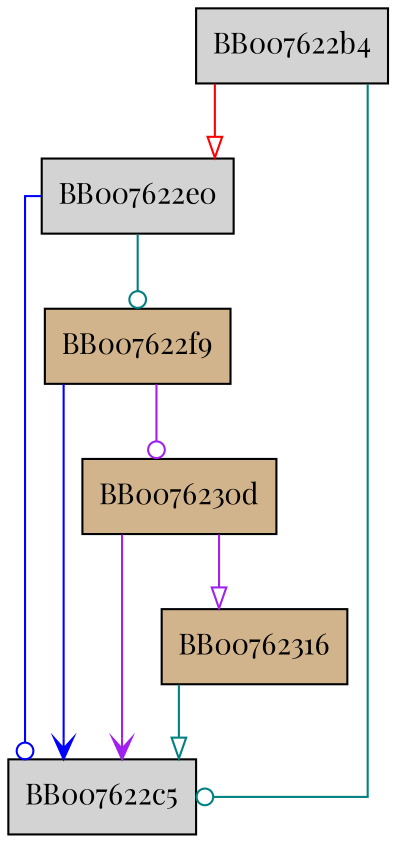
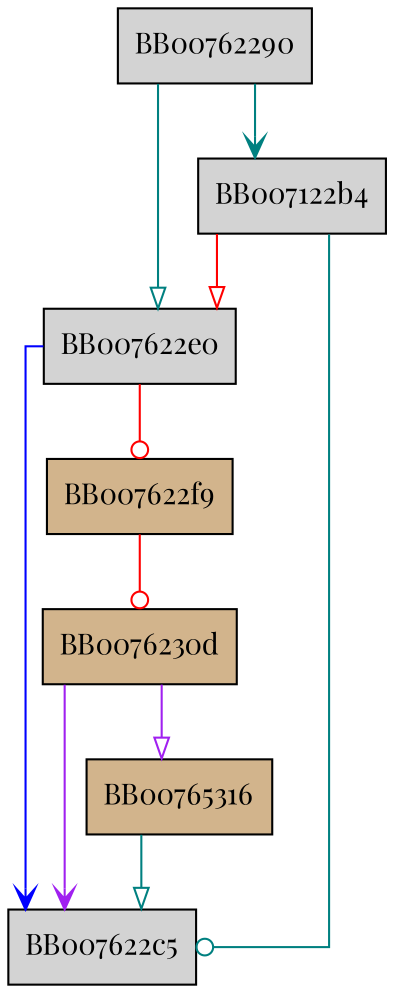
none -> (215, 46)
(292, 46) -> (292, 196)
(138, 263) -> (140, 413)
(156, 413) -> (140, 563)
(25, 461) -> (26, 609)
(64, 561) -> none
(255, 647) -> (179, 797)
